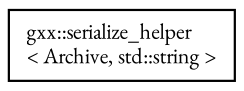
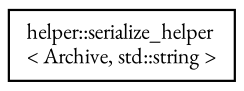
(122, 45) -> (122, 45)
